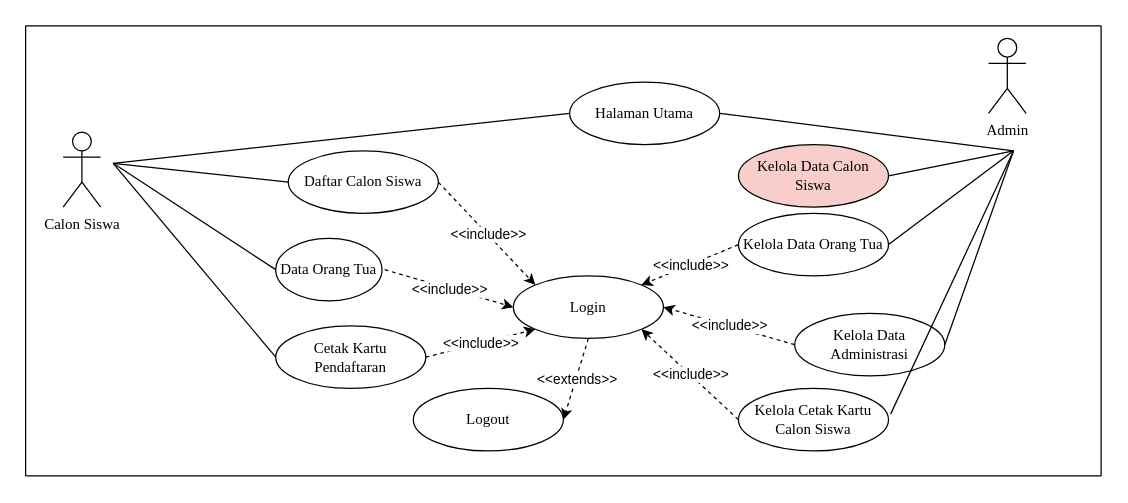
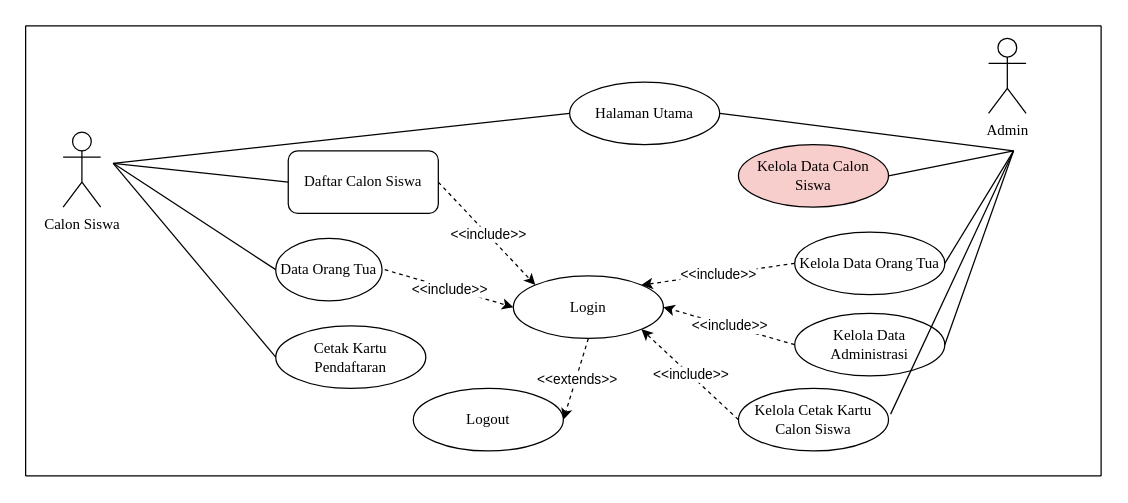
(363, 182) -> (363, 182)
(813, 244) -> (869, 263)
(479, 343) -> none
